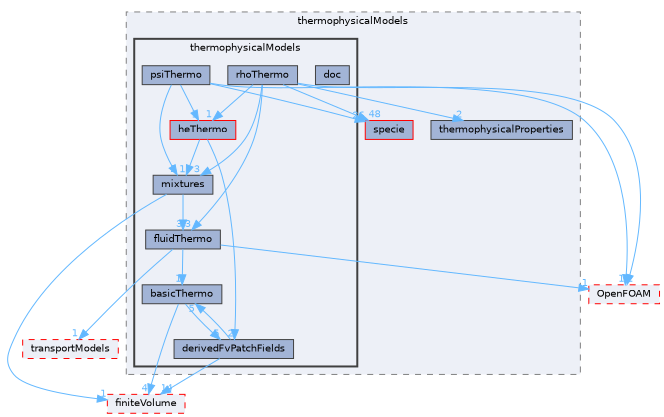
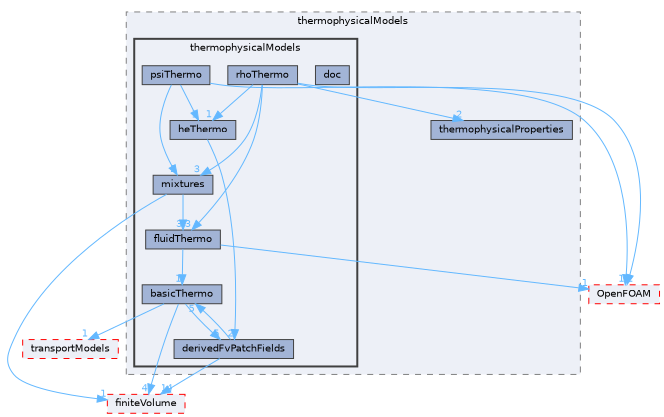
(203, 130) -> (203, 130)
(389, 130) -> none
(195, 153) -> none
(120, 298) -> (141, 315)
